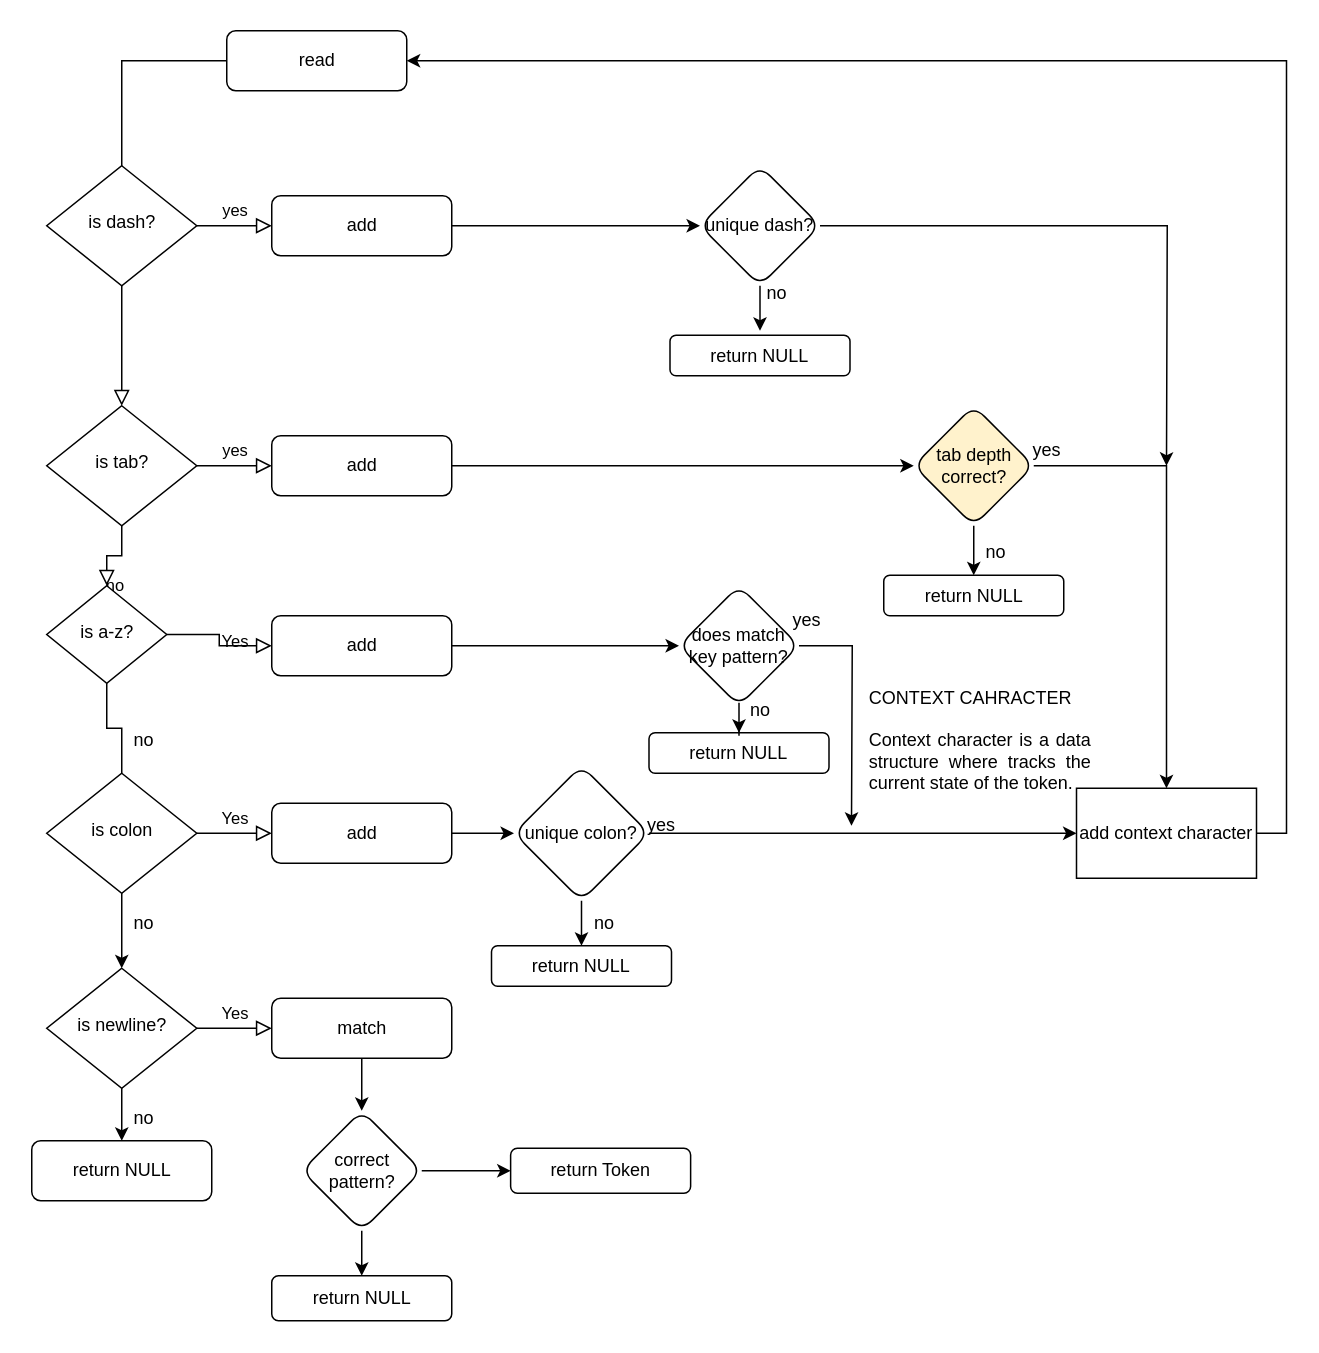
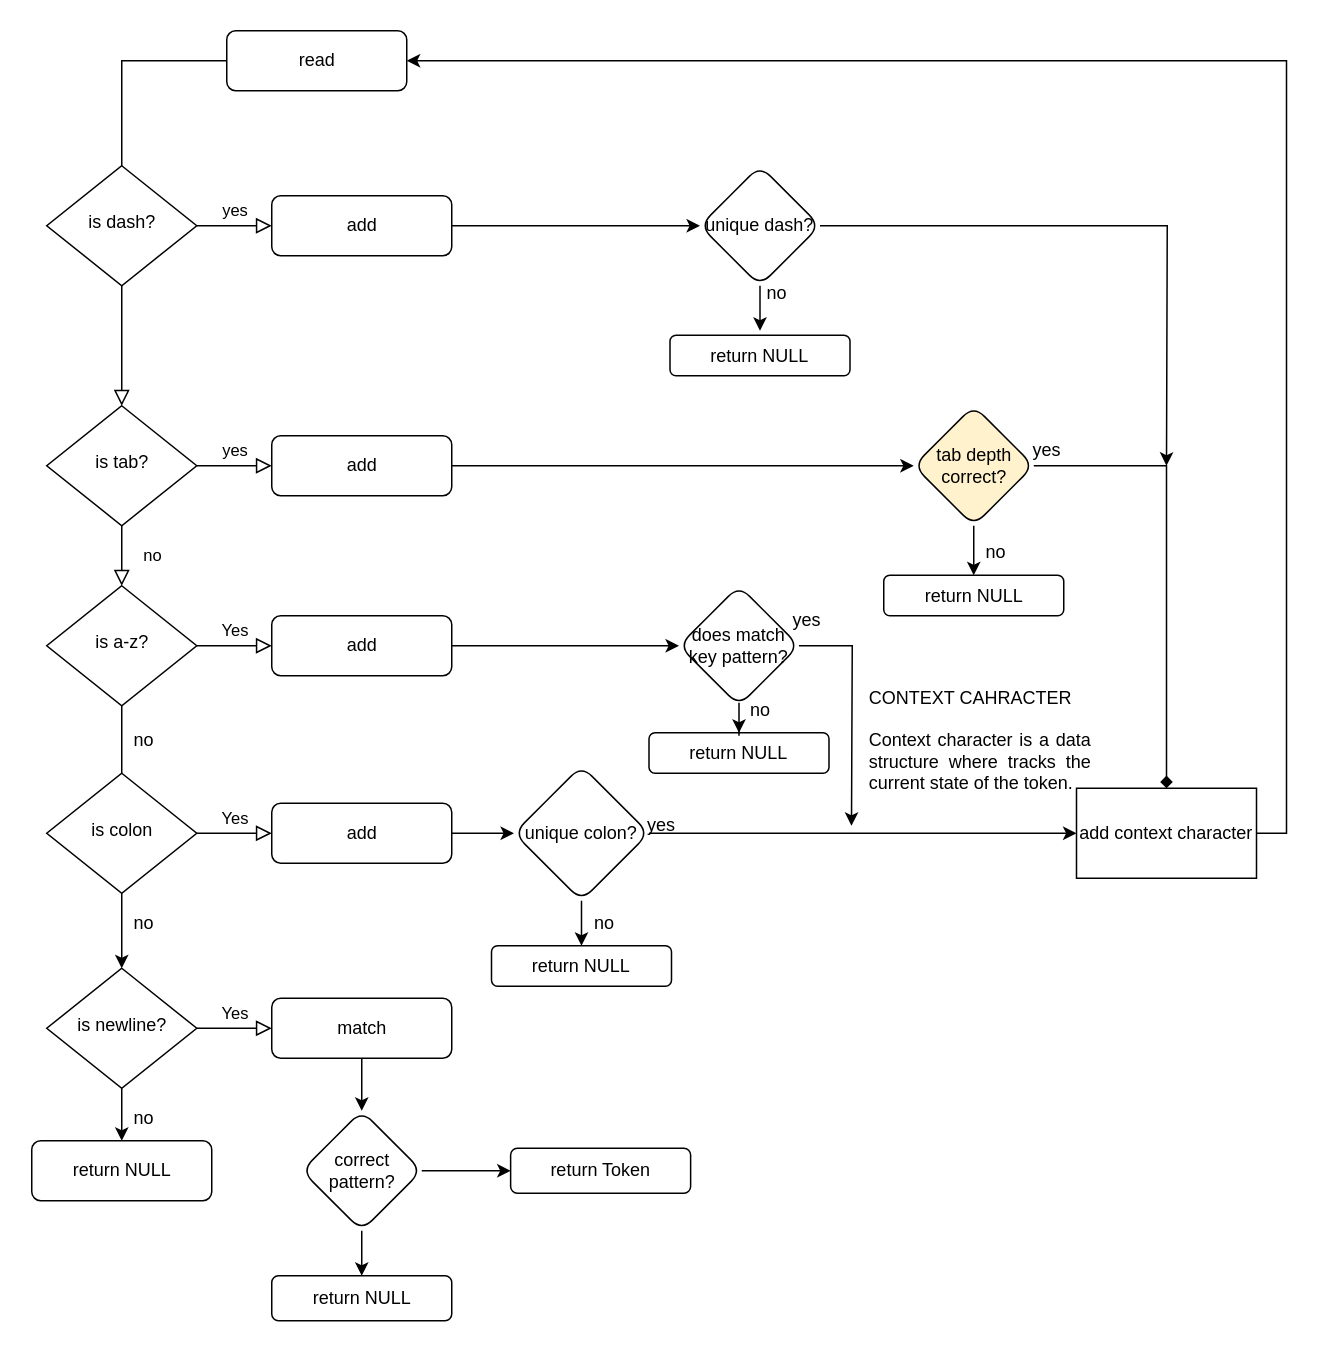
(107, 635) -> (122, 646)
(1166, 776) -> (1166, 775)
